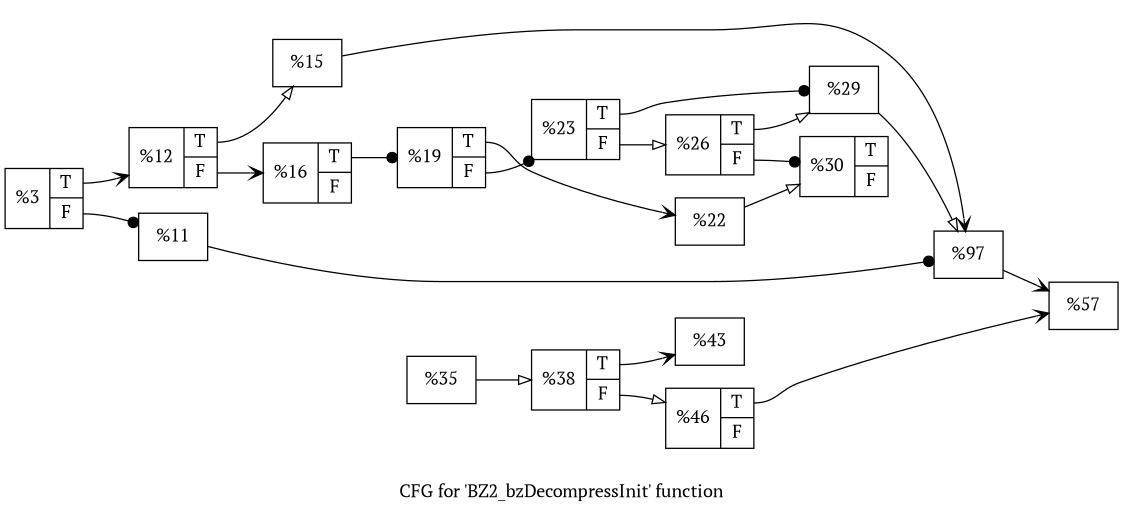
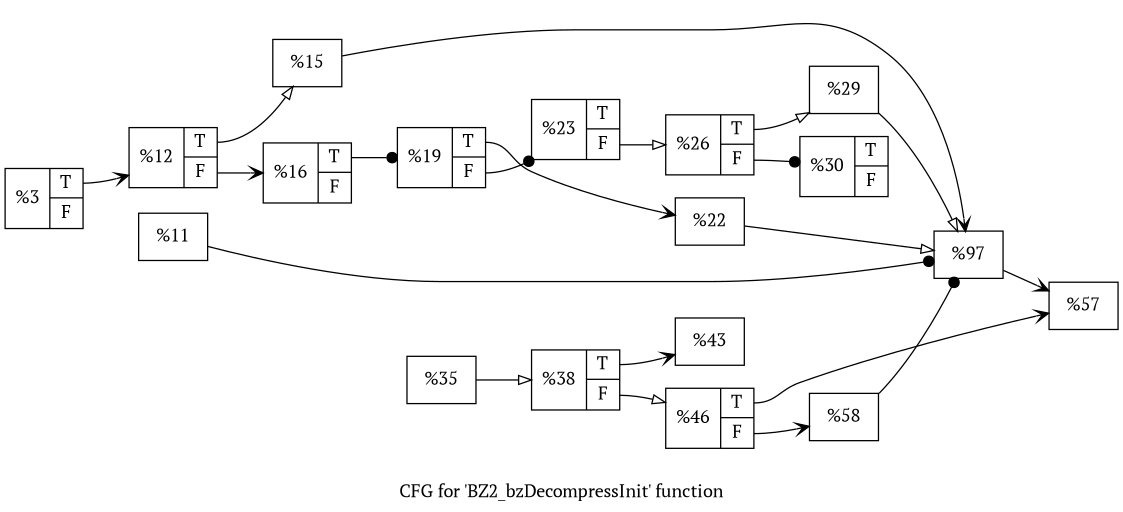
(708, 97) -> none
(766, 198) -> (833, 237)
(106, 216) -> none
none -> (844, 417)
